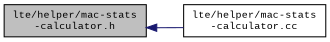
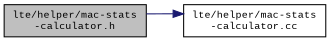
(170, 28) -> (160, 14)
